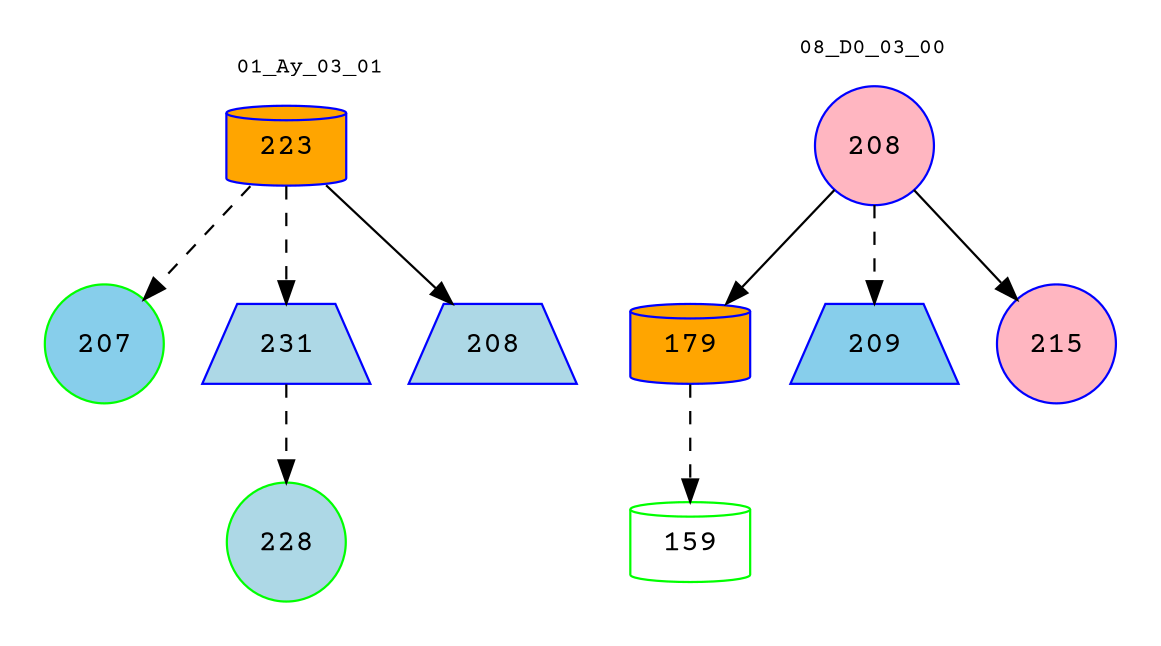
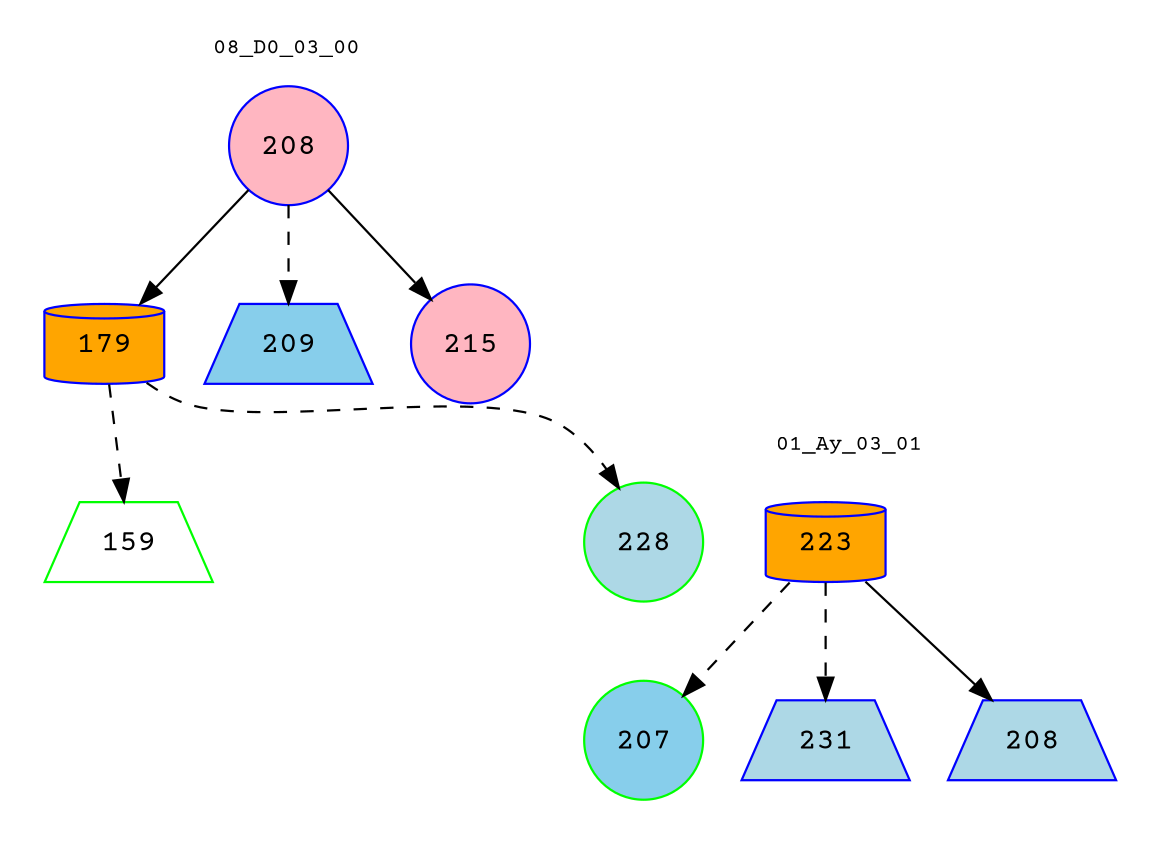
(286, 422) -> (384, 408)
(690, 542) -> (129, 542)
